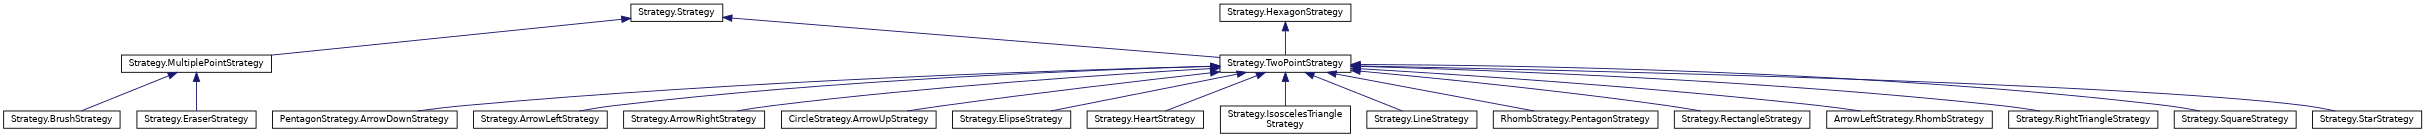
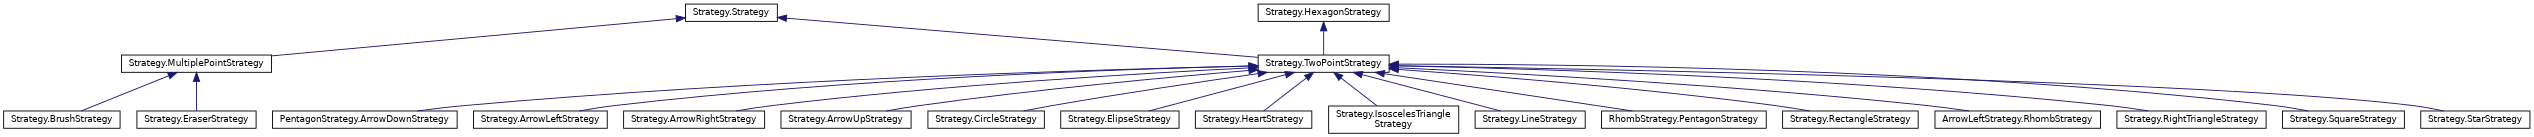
(859, 120) -> (846, 120)
none -> (986, 120)
